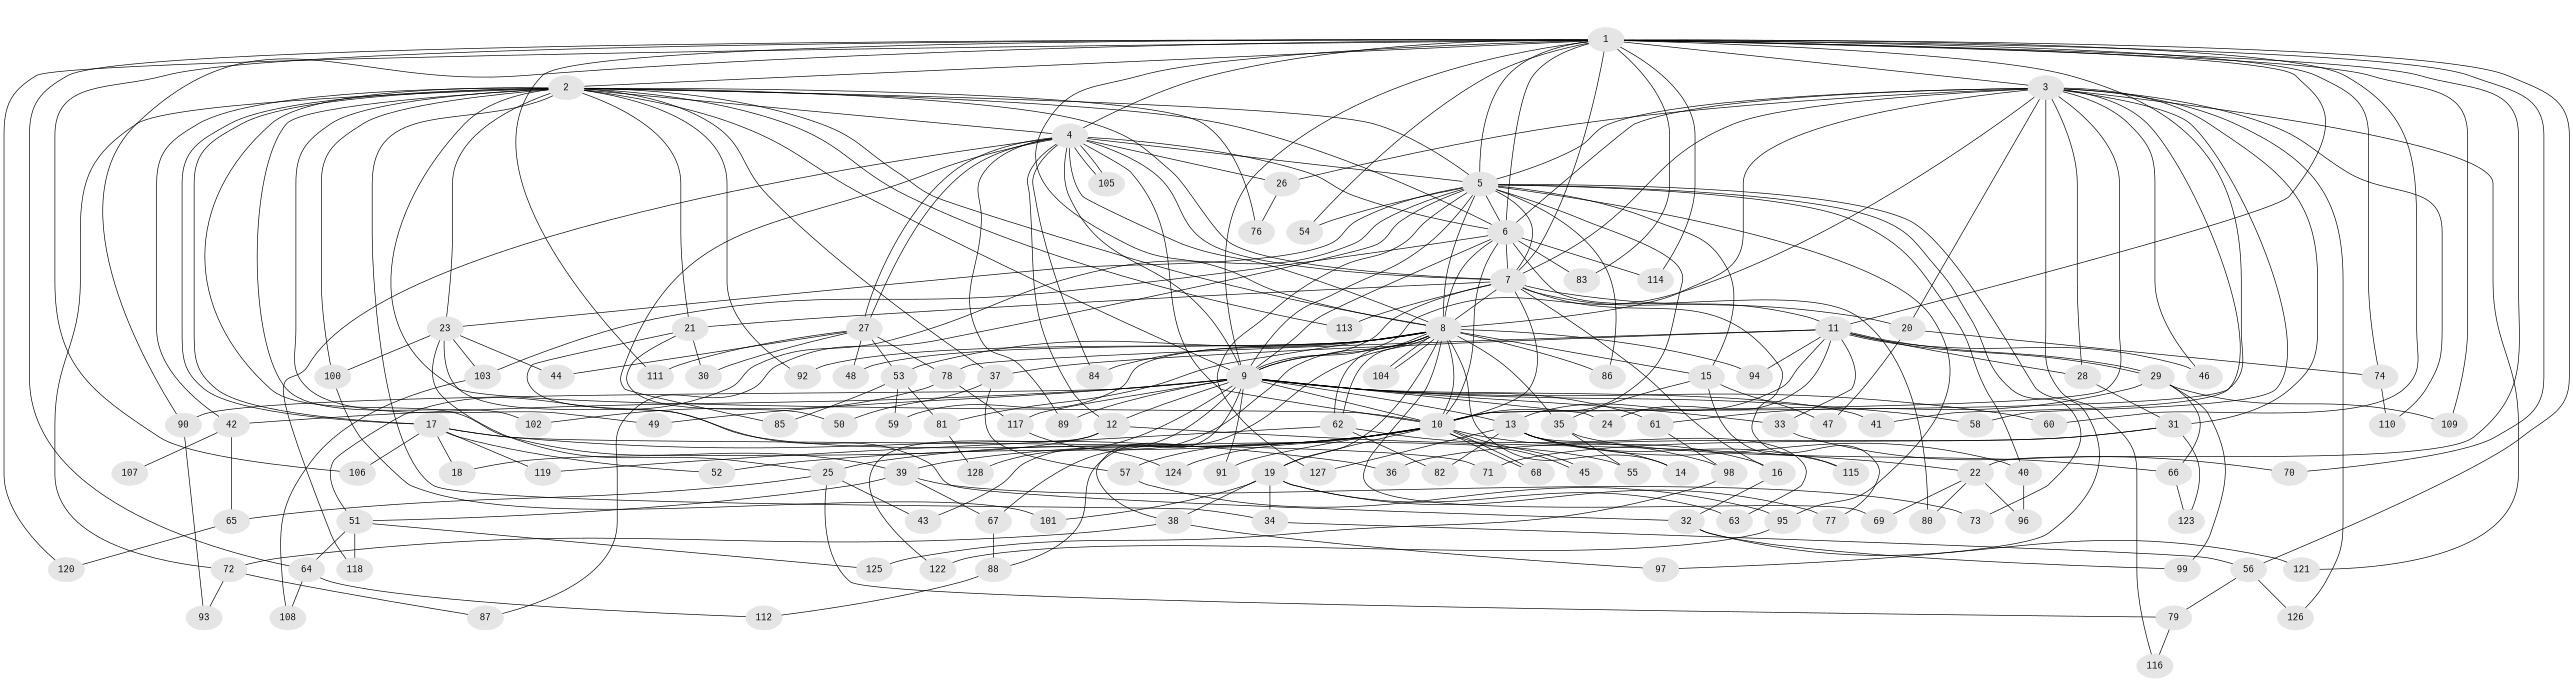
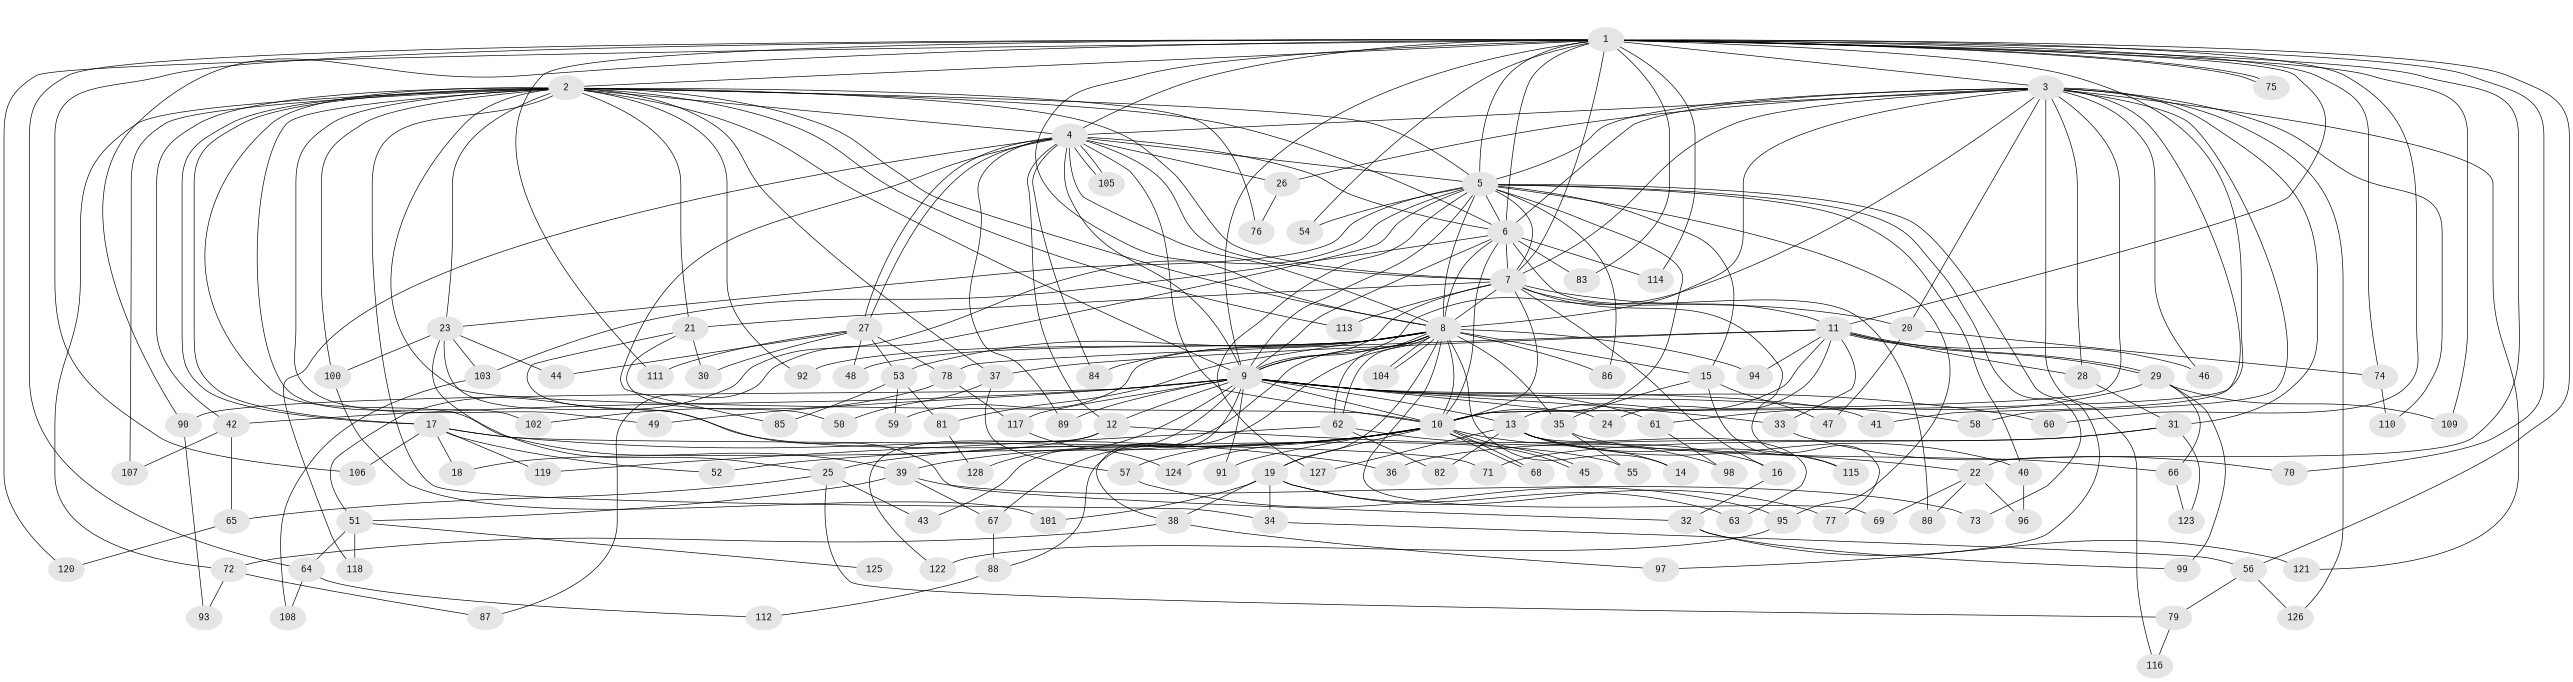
none -> (2271, 88)
none -> (1558, 112)
none -> (182, 118)
(1304, 533) -> none
